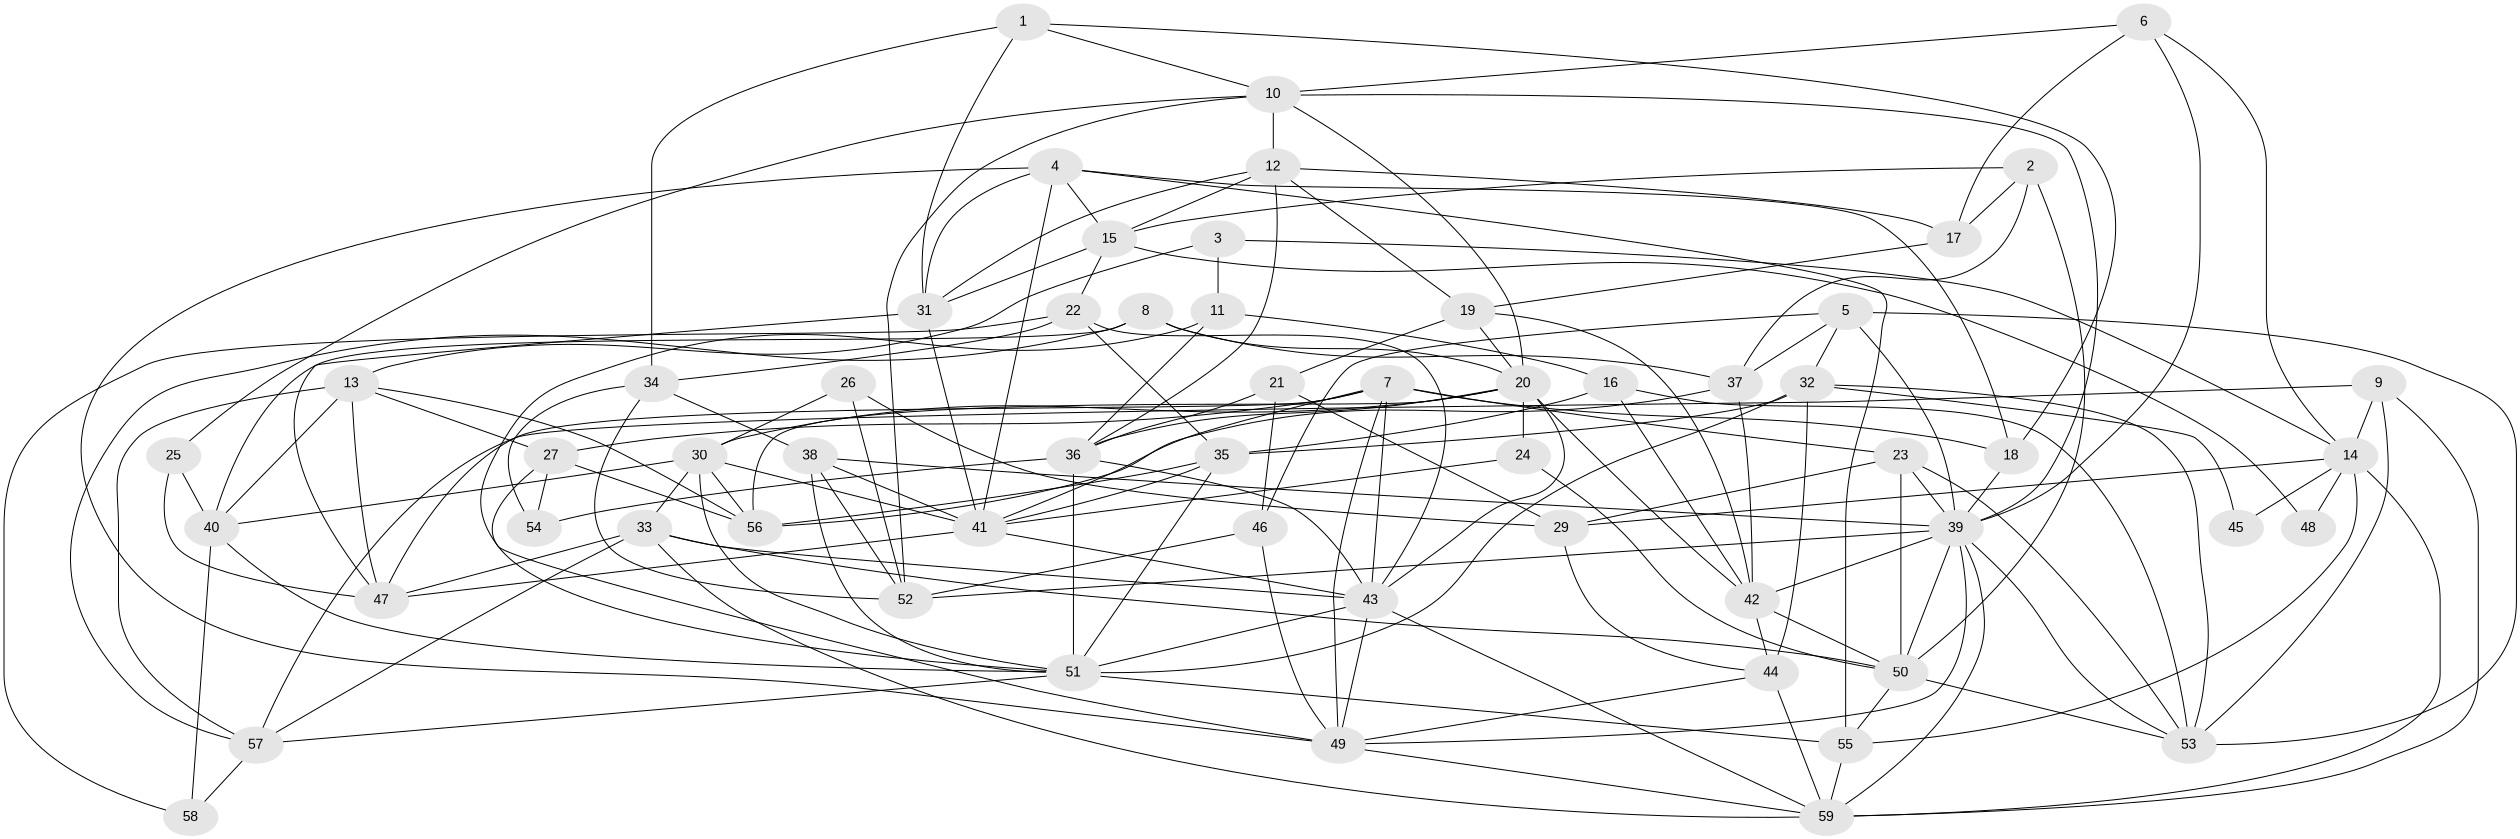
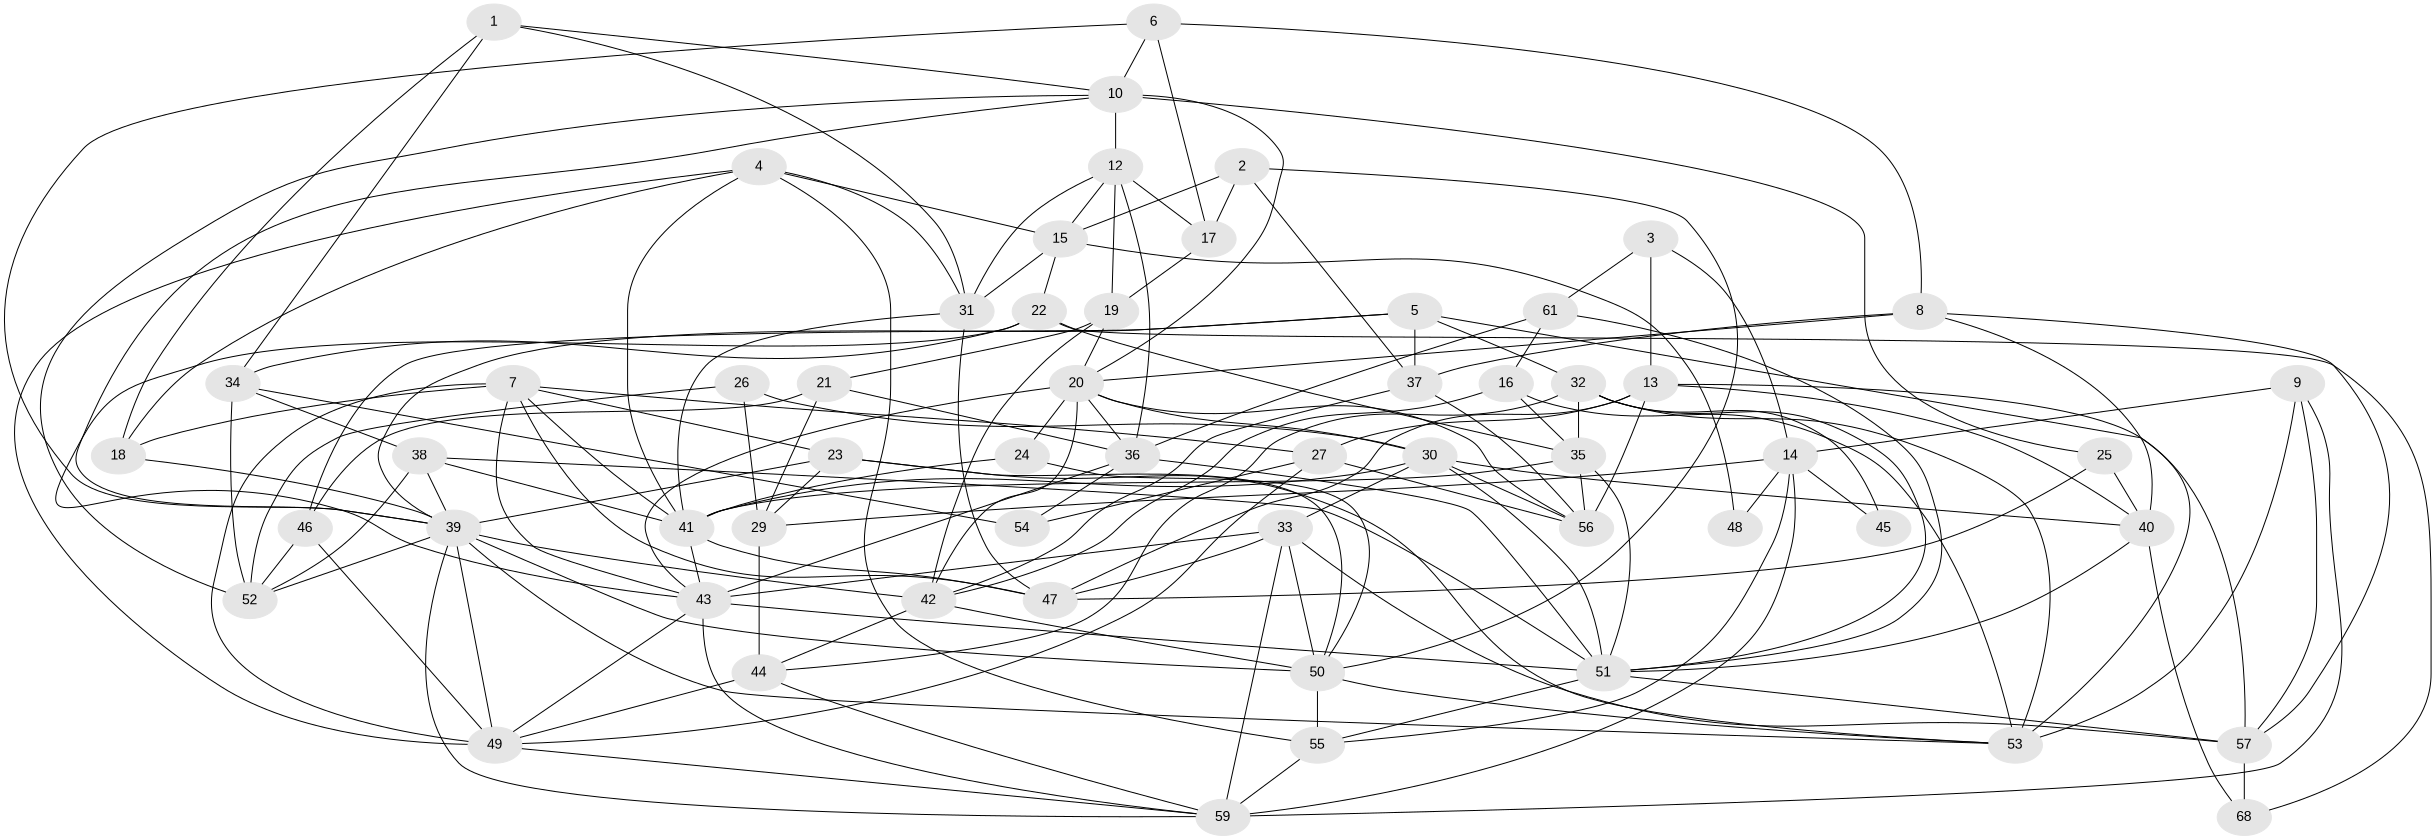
(2266, 227) -> (1614, 63)
(1218, 311) -> (1550, 311)
(191, 817) -> (2244, 817)
